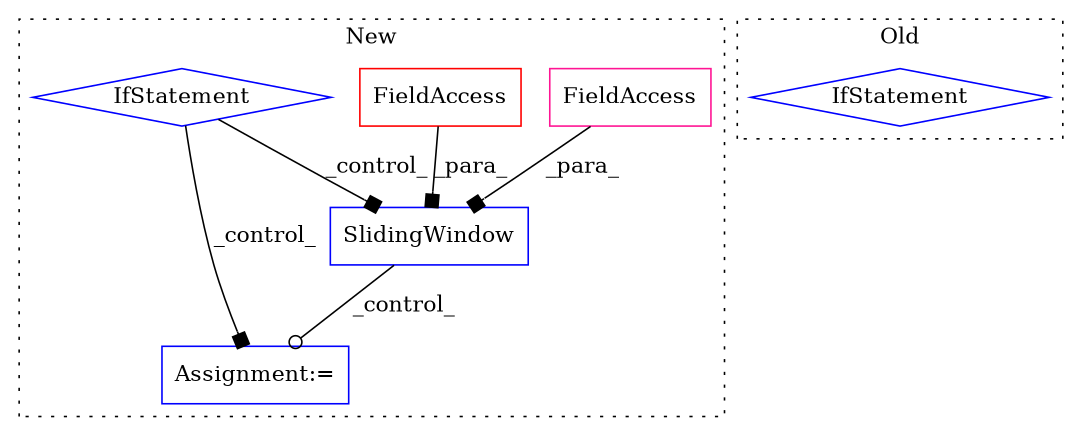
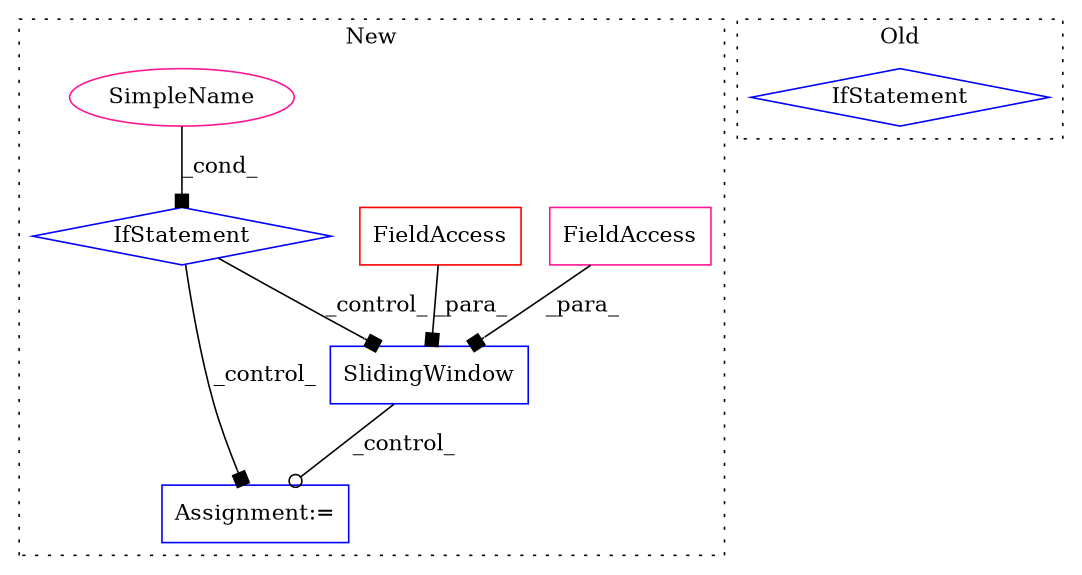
none -> (182, 97)
